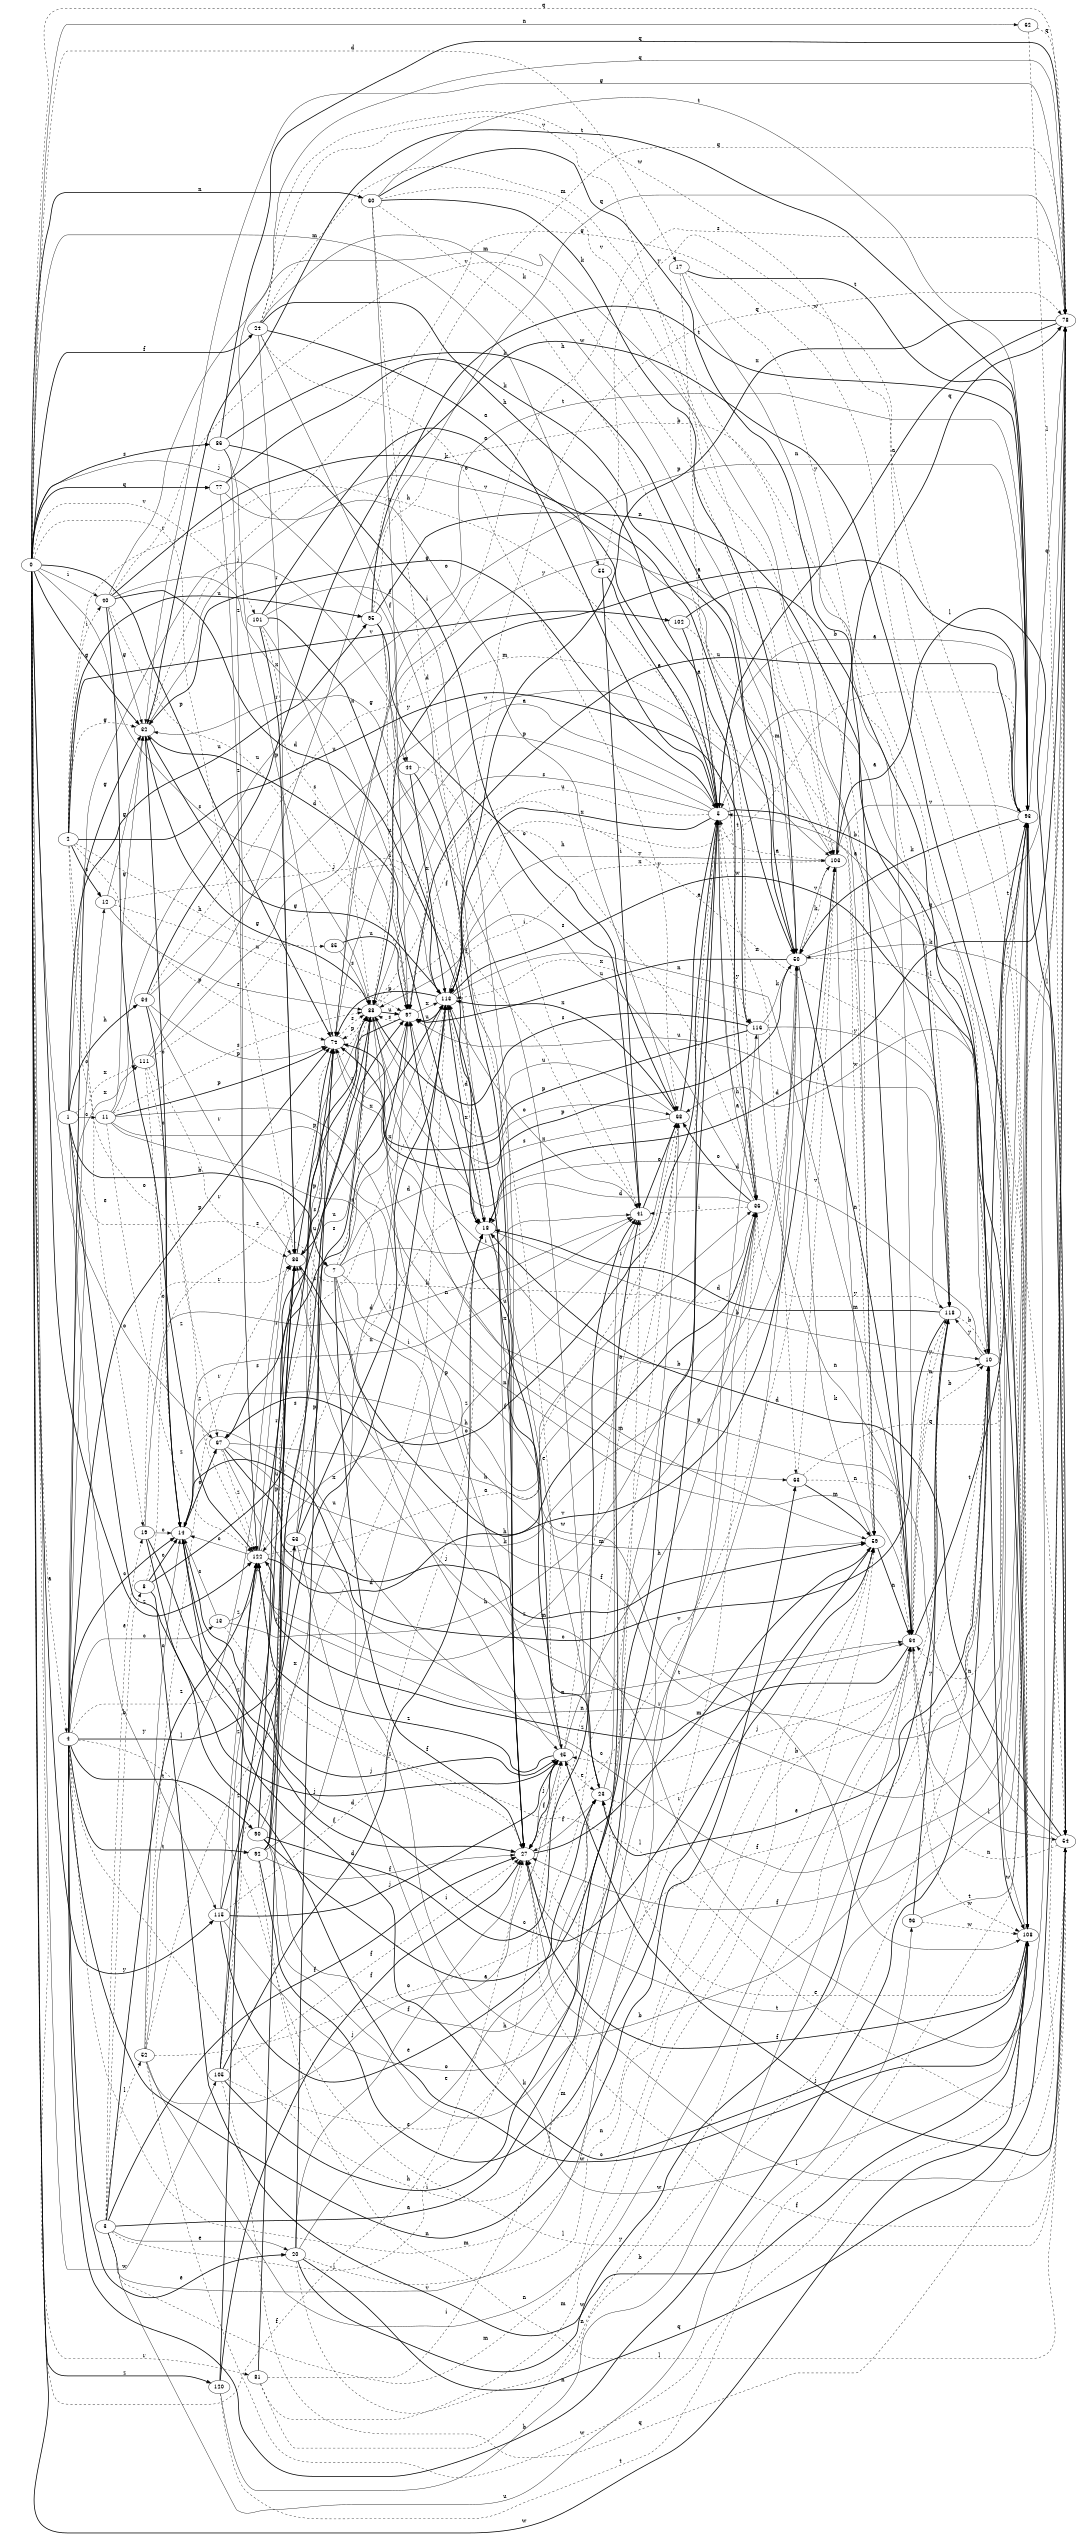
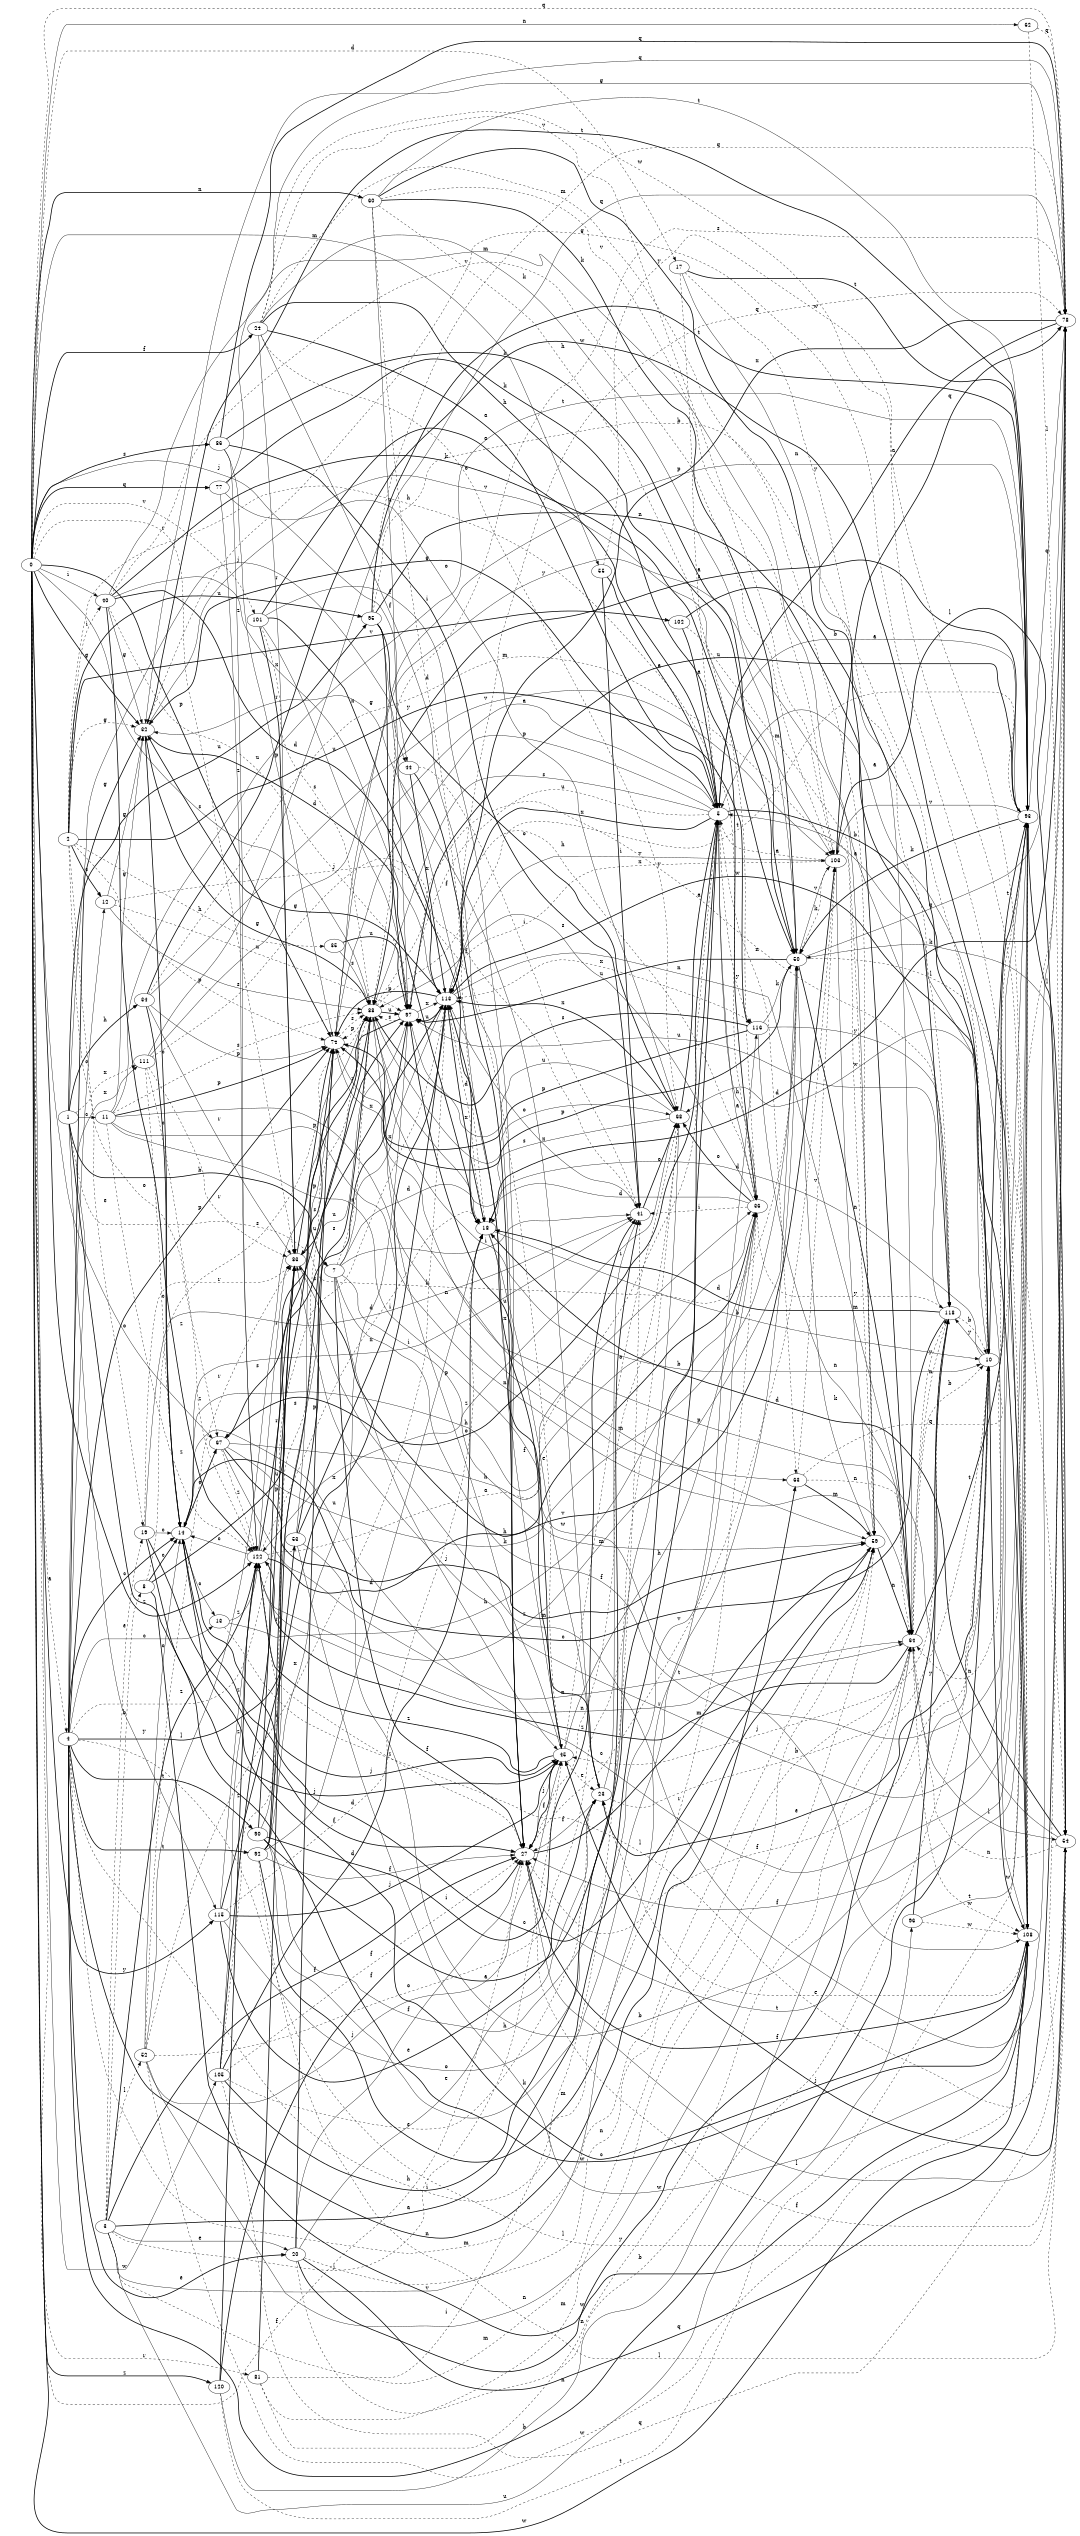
(388, 805) -> (388, 805)
(508, 1539) -> (518, 1477)
(201, 1579) -> (199, 1588)
